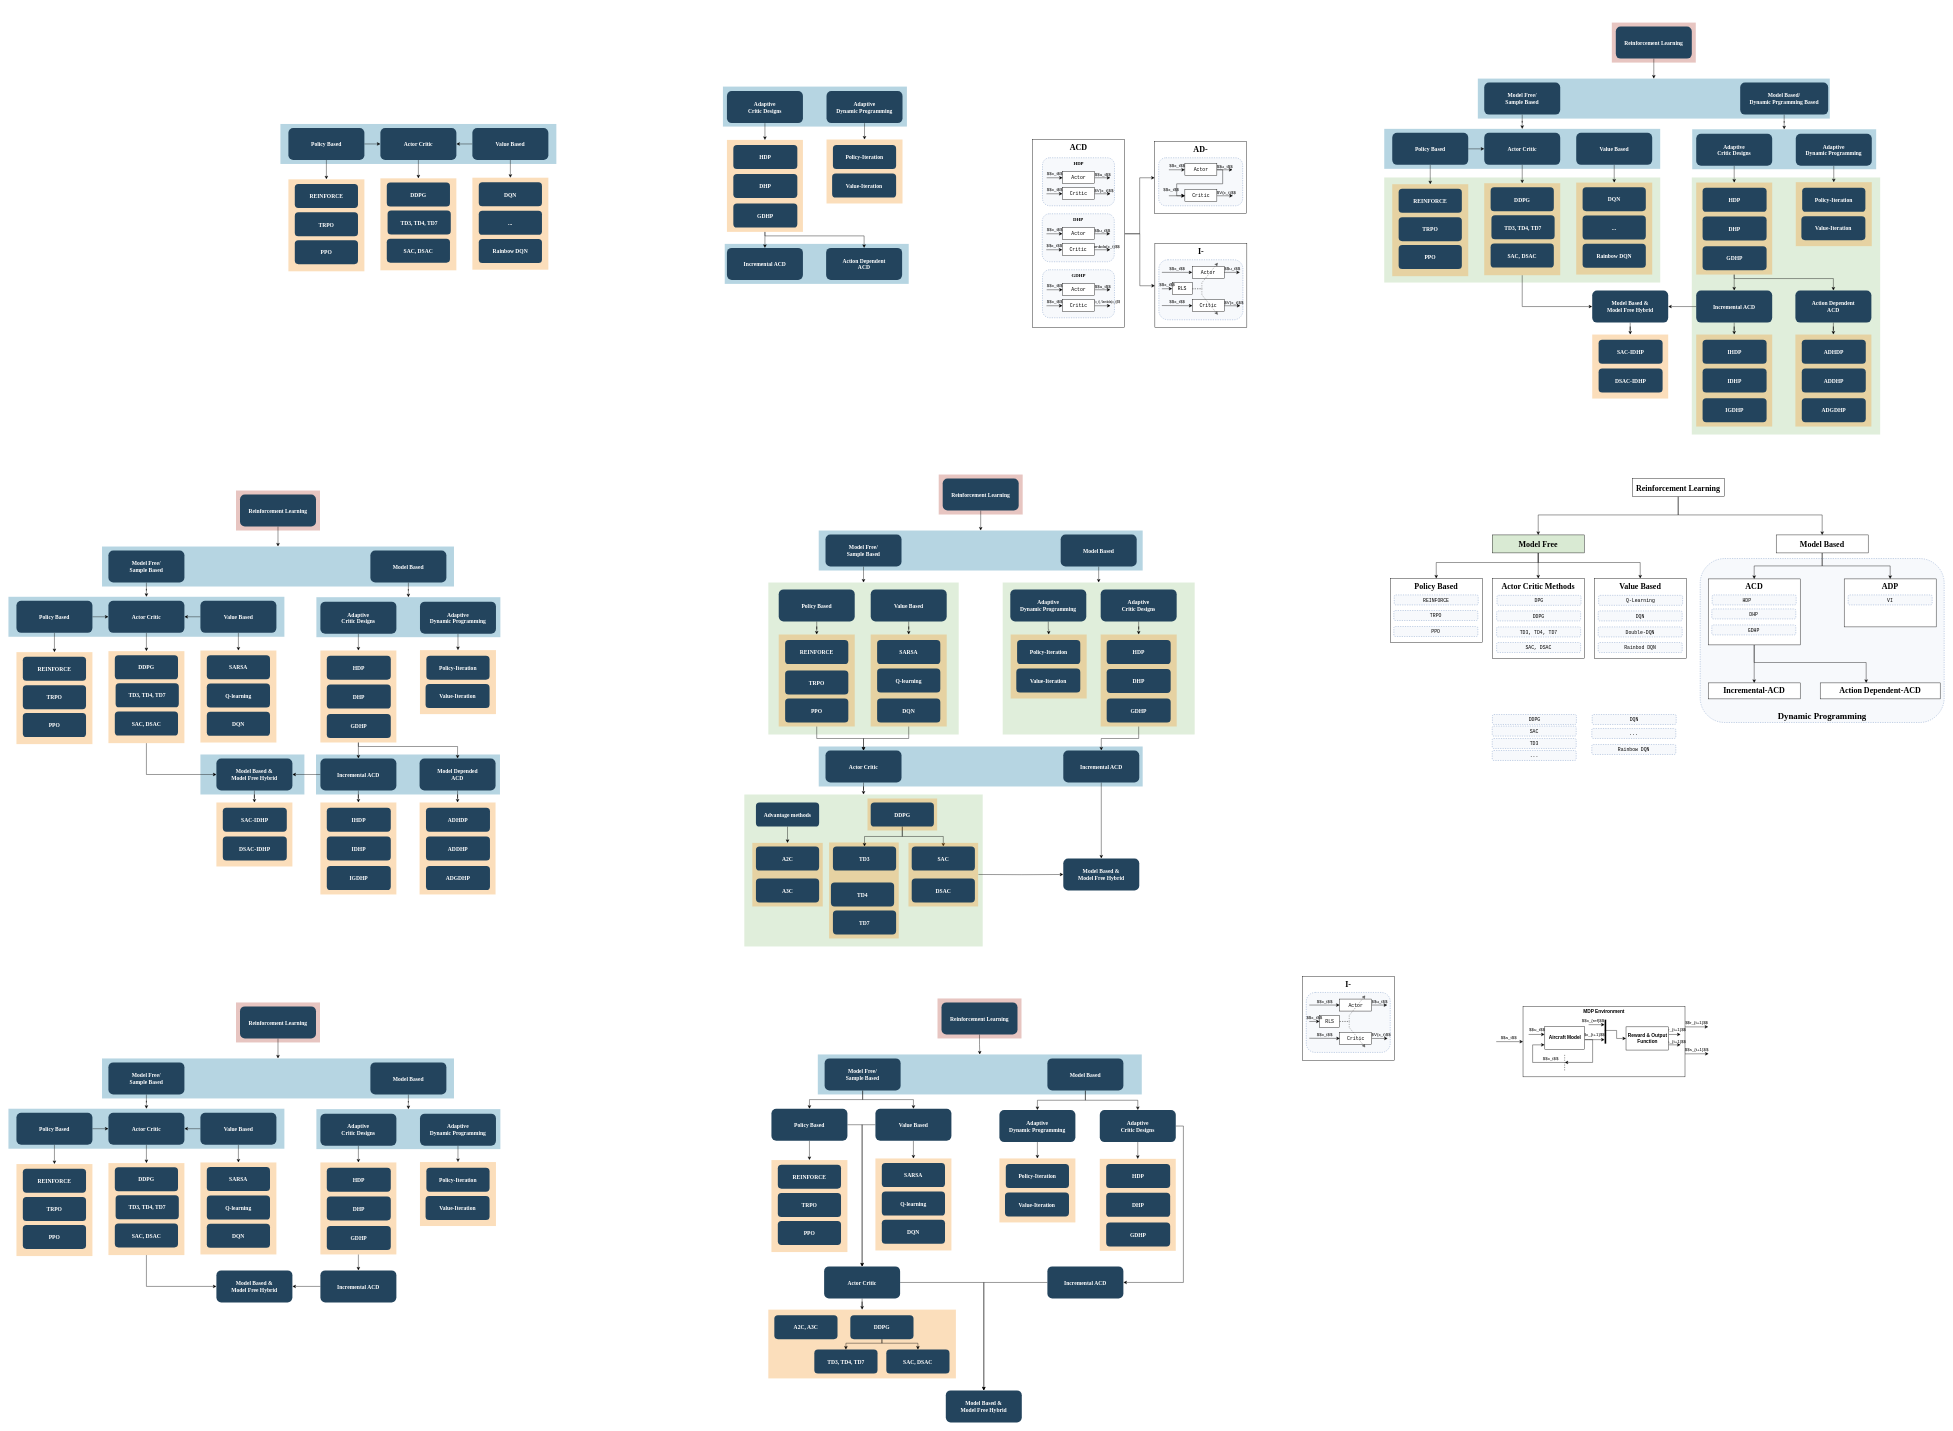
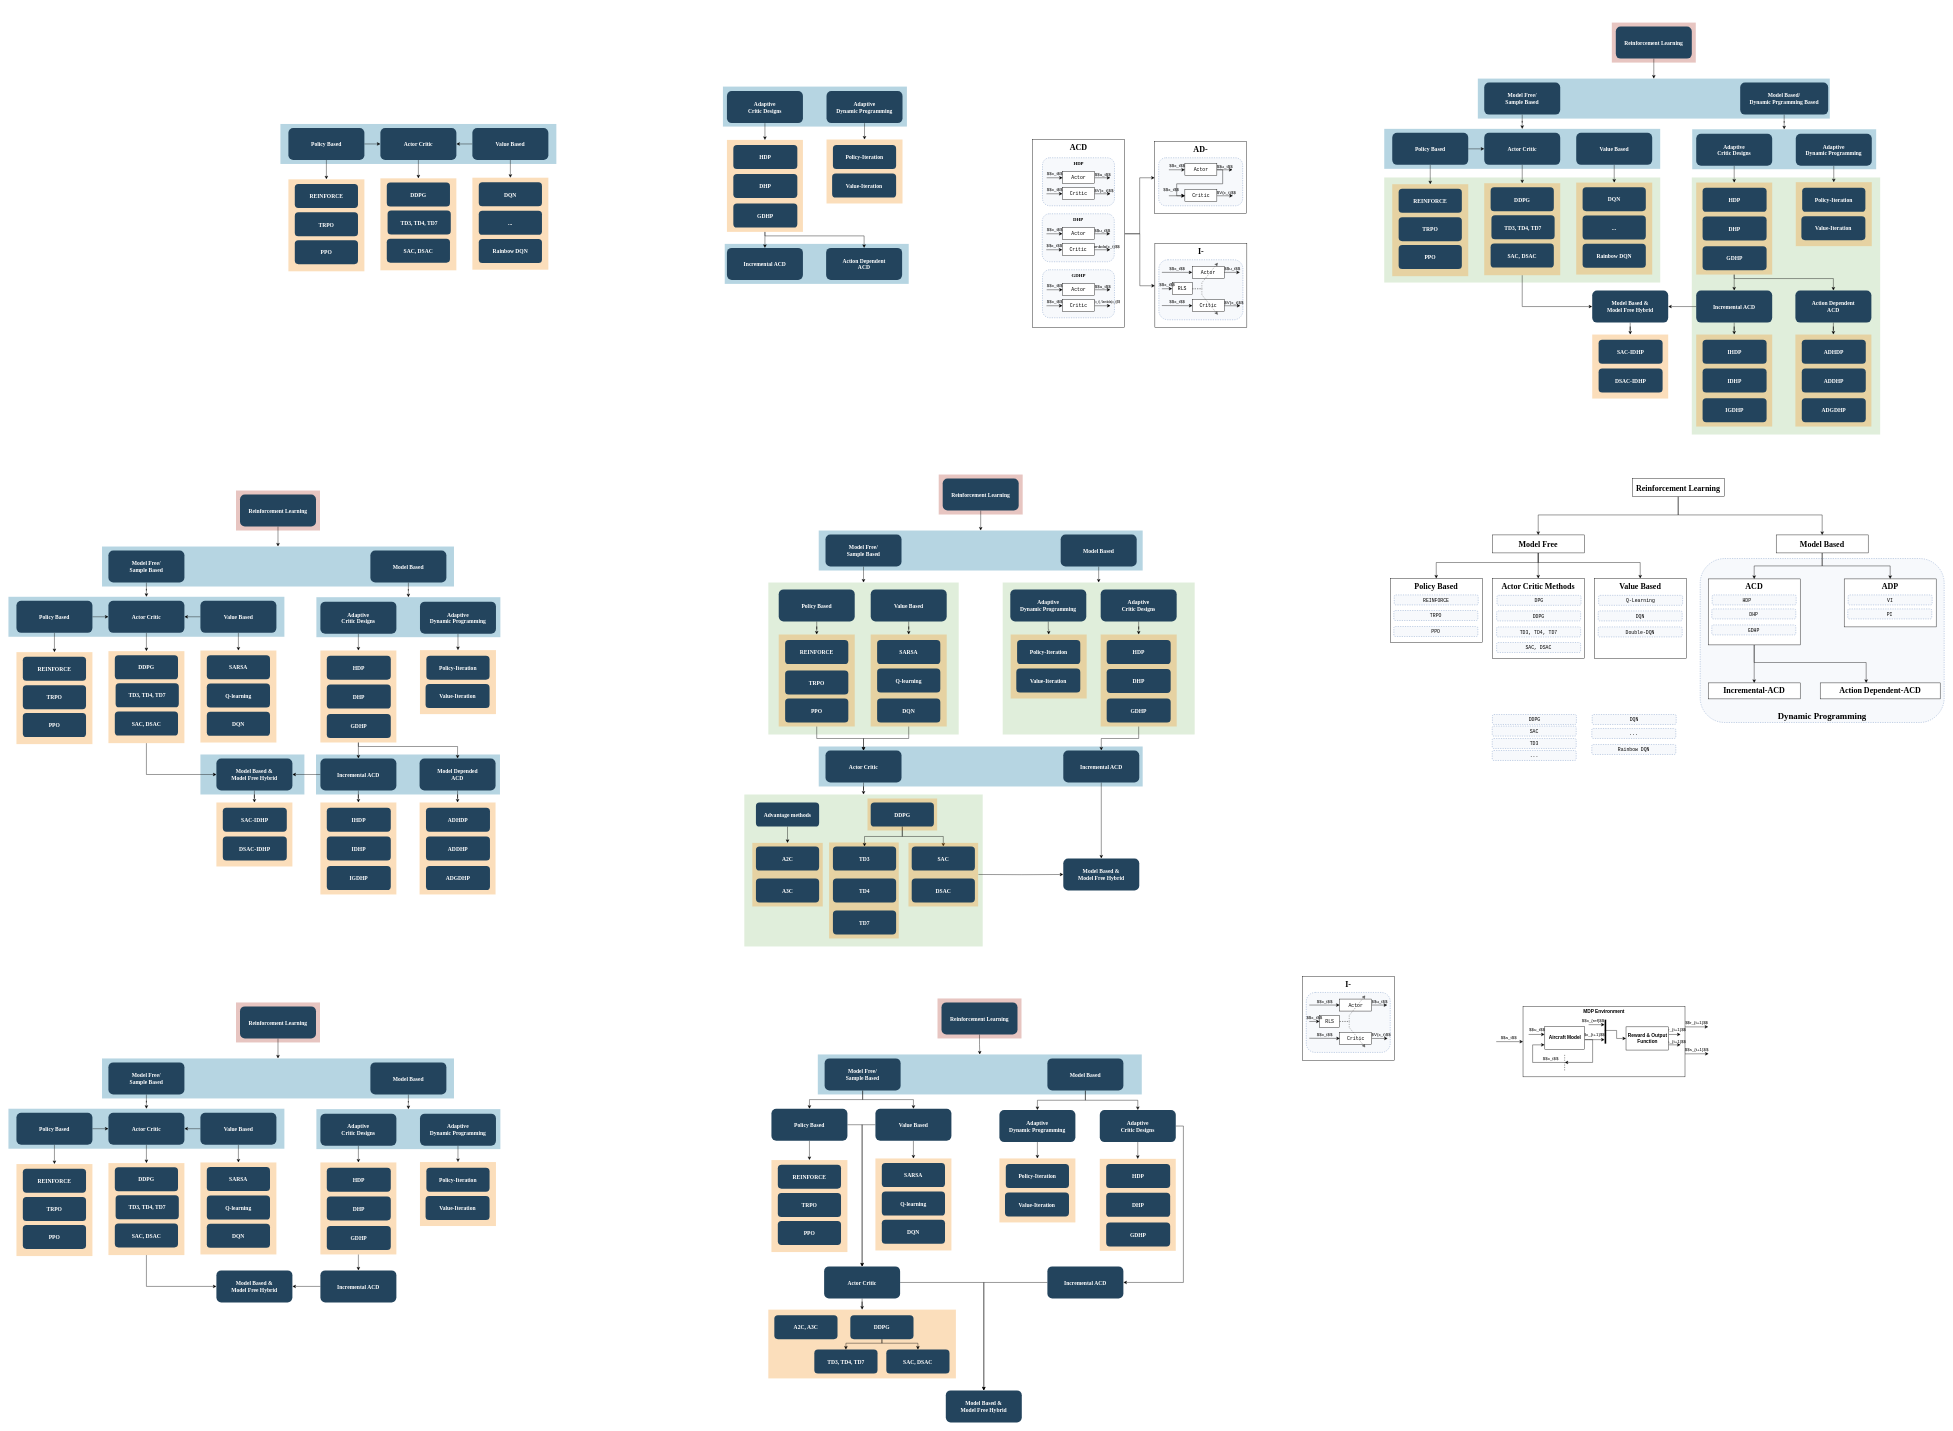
(1538, 544) -> (1538, 544)
none -> (1890, 614)
(1640, 648) -> none
(862, 895) -> (864, 891)
